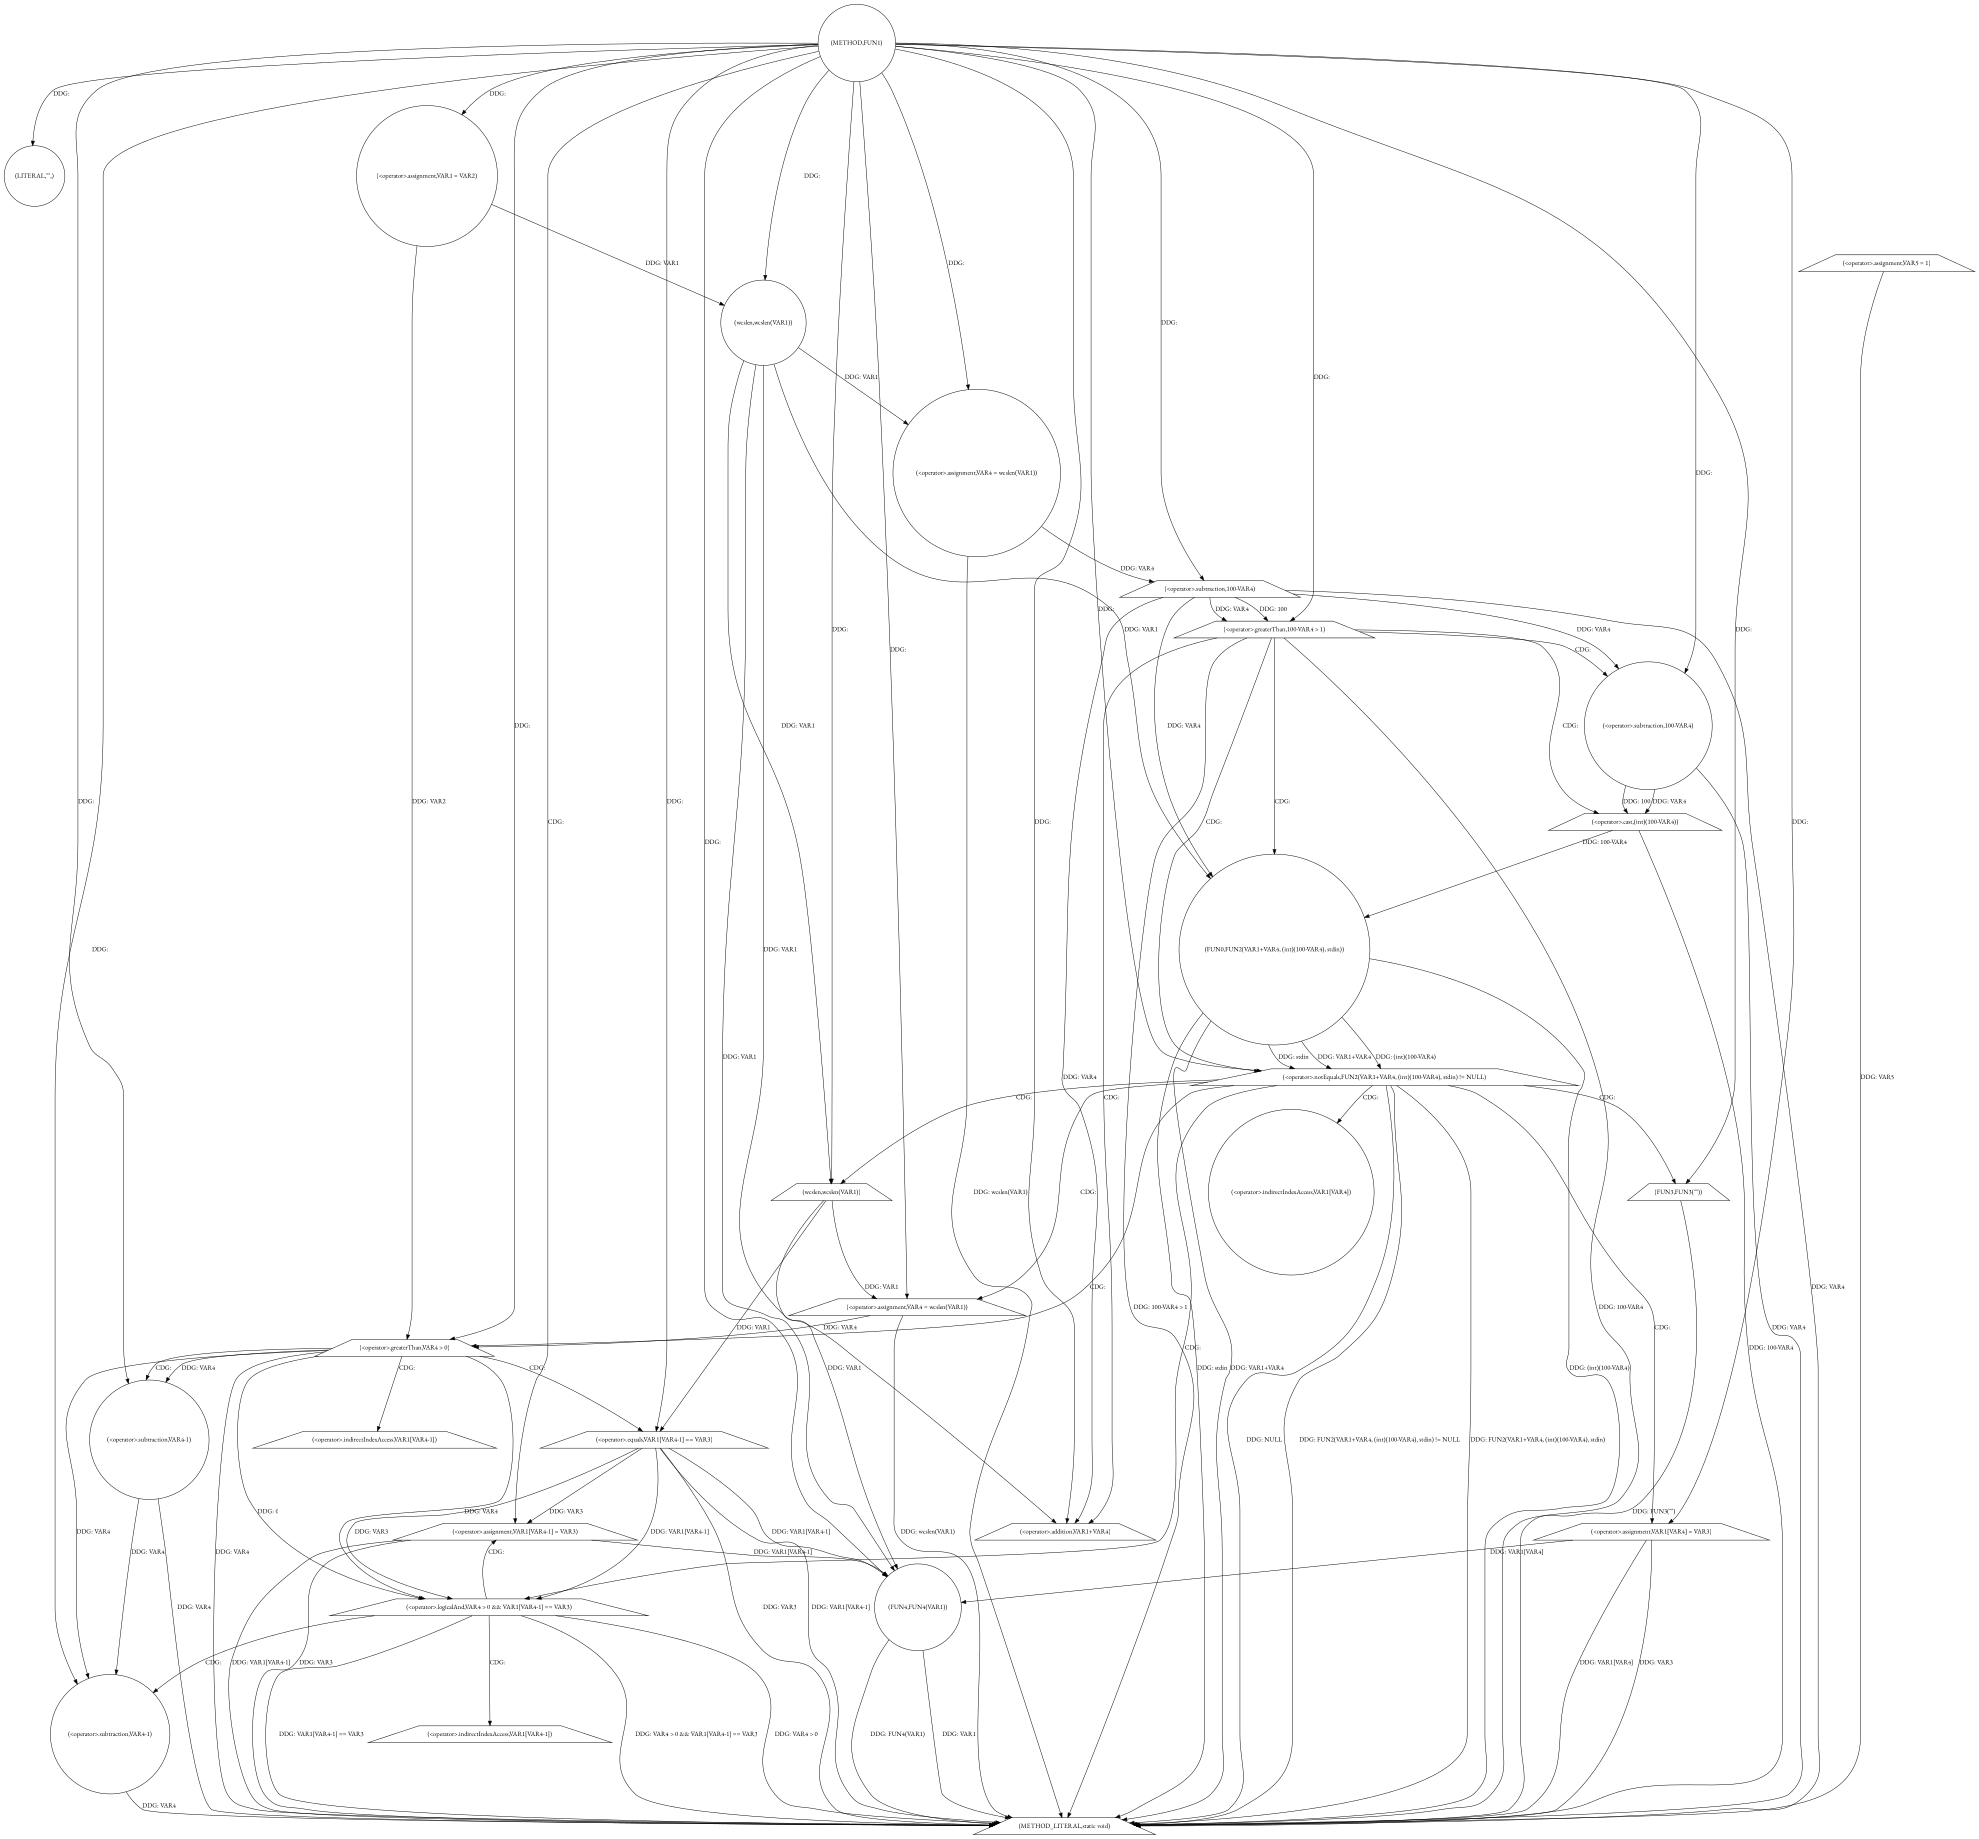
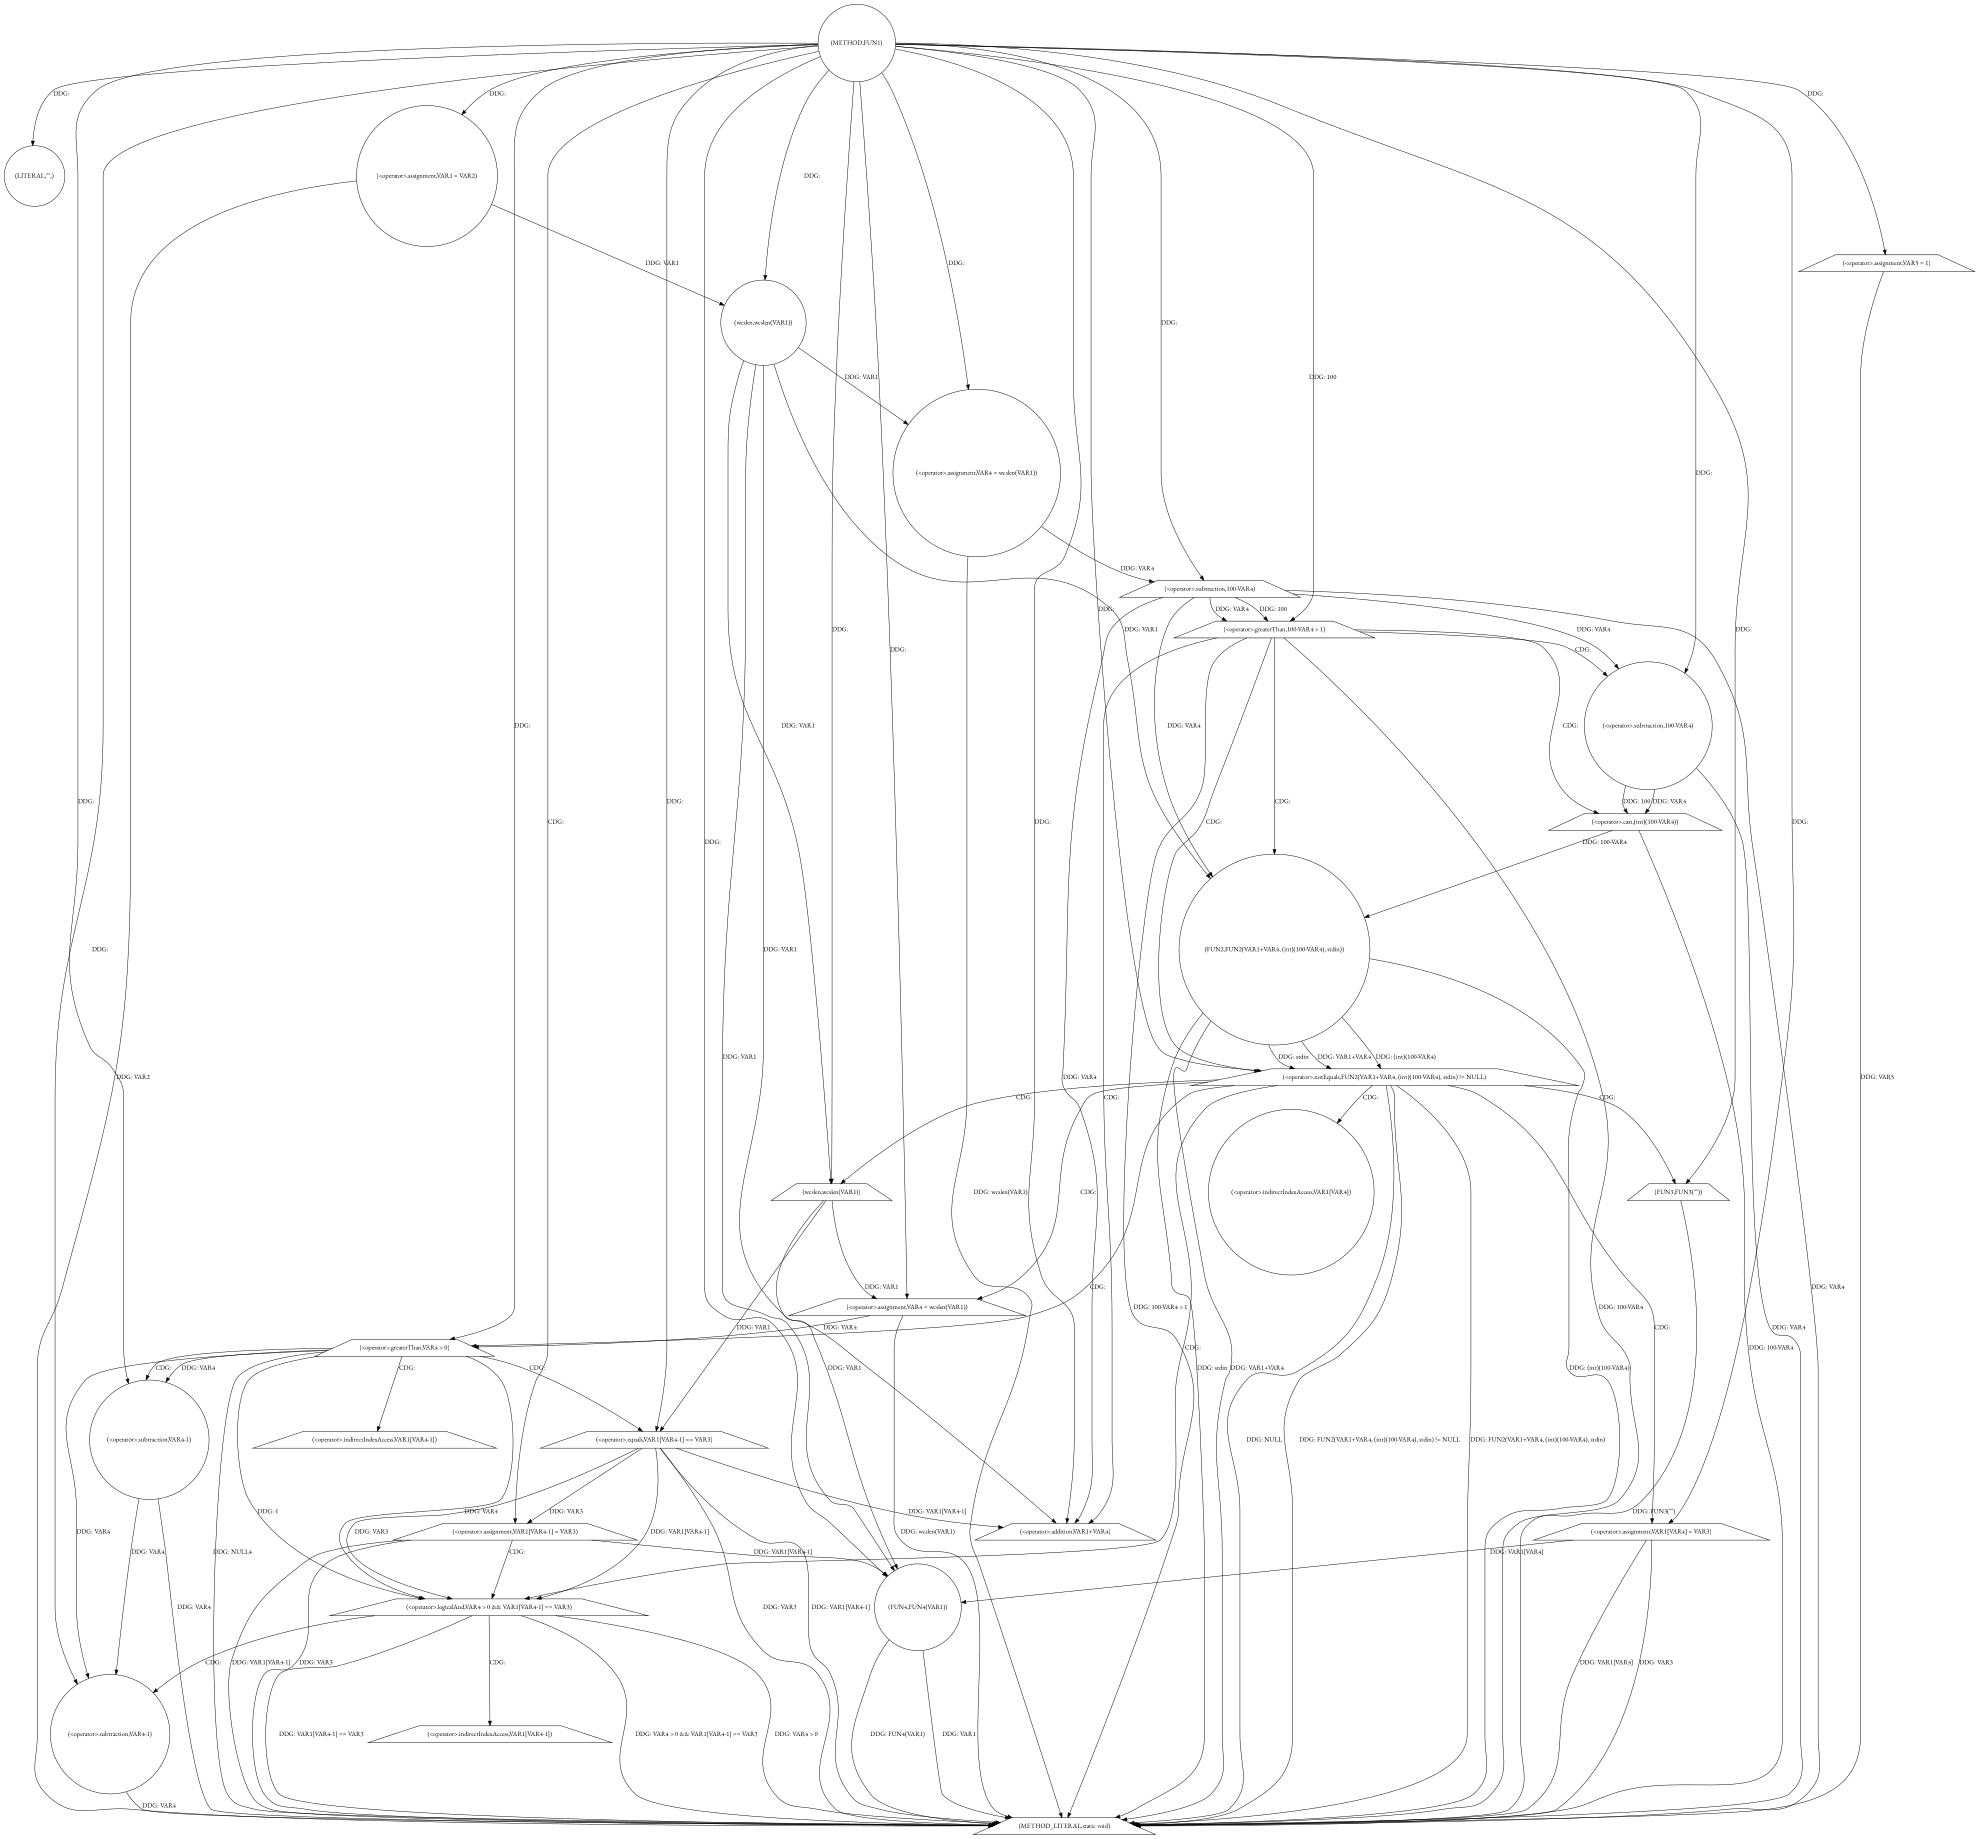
none -> (1522, 65)
(1323, 377) -> (1323, 377)
(412, 790) -> (37, 1382)
(1274, 950) -> (1274, 950)
(764, 1532) -> (835, 1498)
(233, 1552) -> (233, 1552)
(483, 1570) -> (503, 1567)
